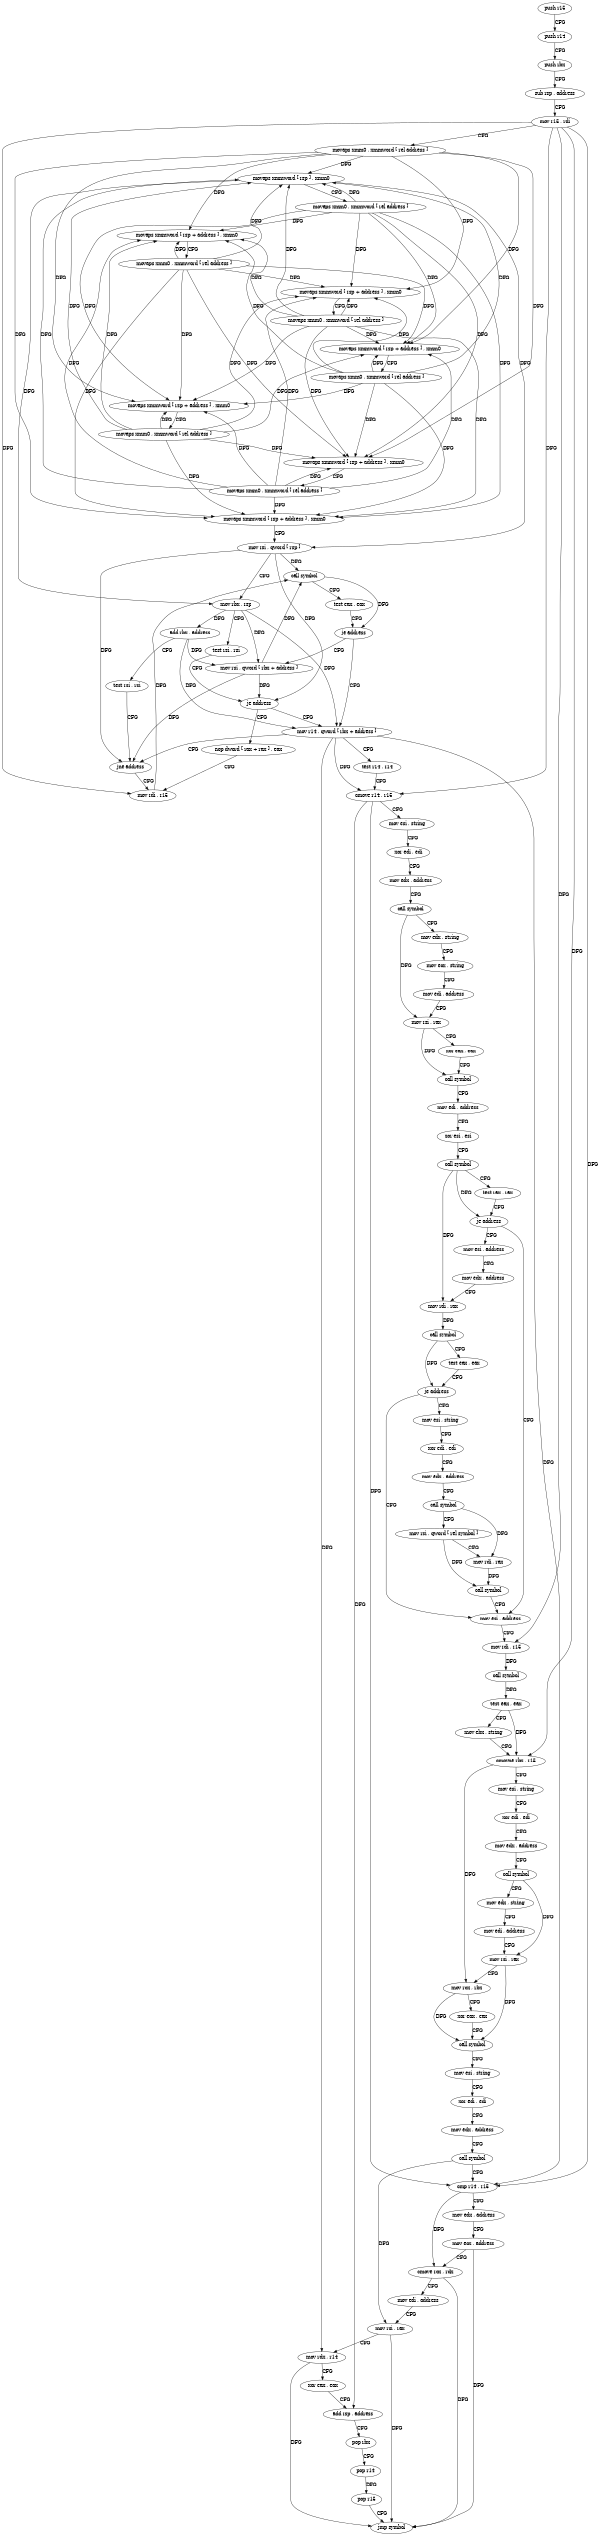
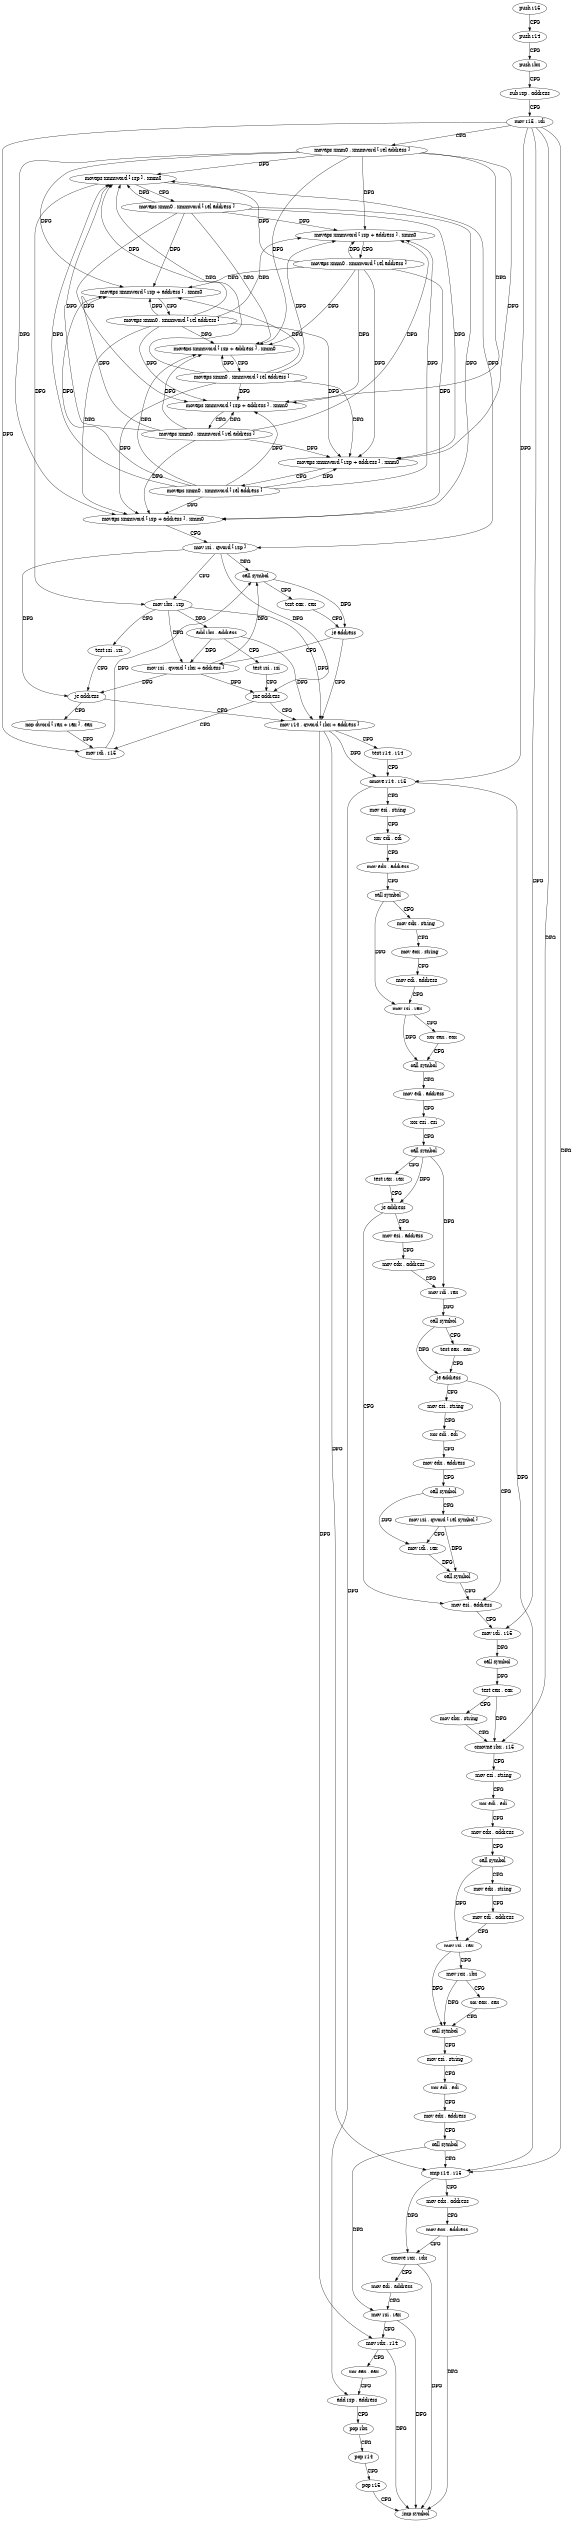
(213, 740) -> (280, 713)
(465, 1864) -> none
(371, 2485) -> (373, 2472)
